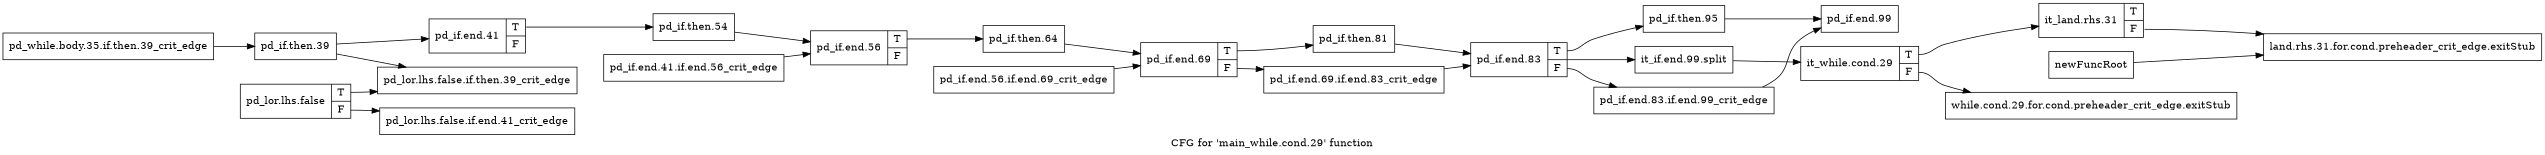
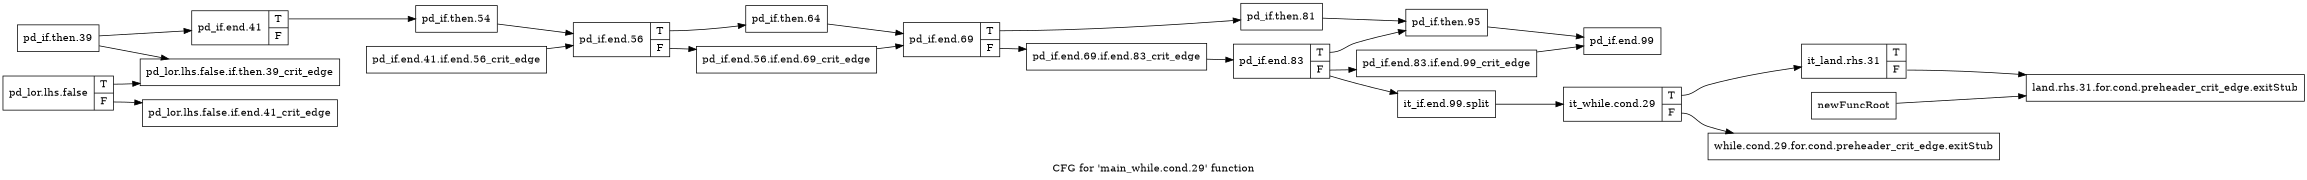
(108, 46) -> none
(1429, 48) -> (1360, 20)
none -> (679, 49)
